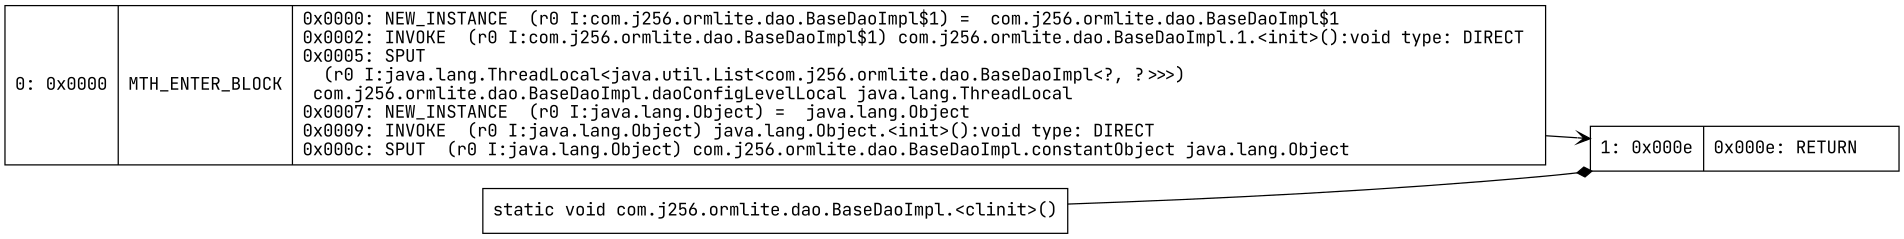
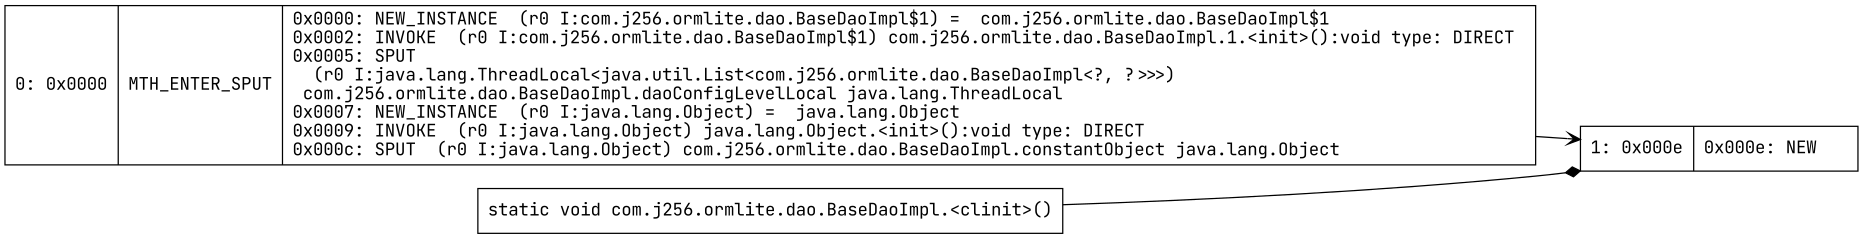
(205, 85) -> (200, 85)
(1801, 148) -> (1776, 148)
